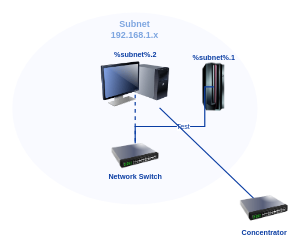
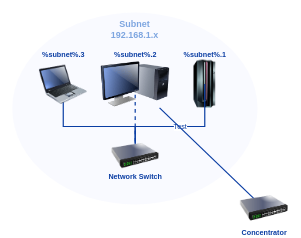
none -> (63, 84)
(214, 87) -> (205, 84)
none -> (77, 126)
